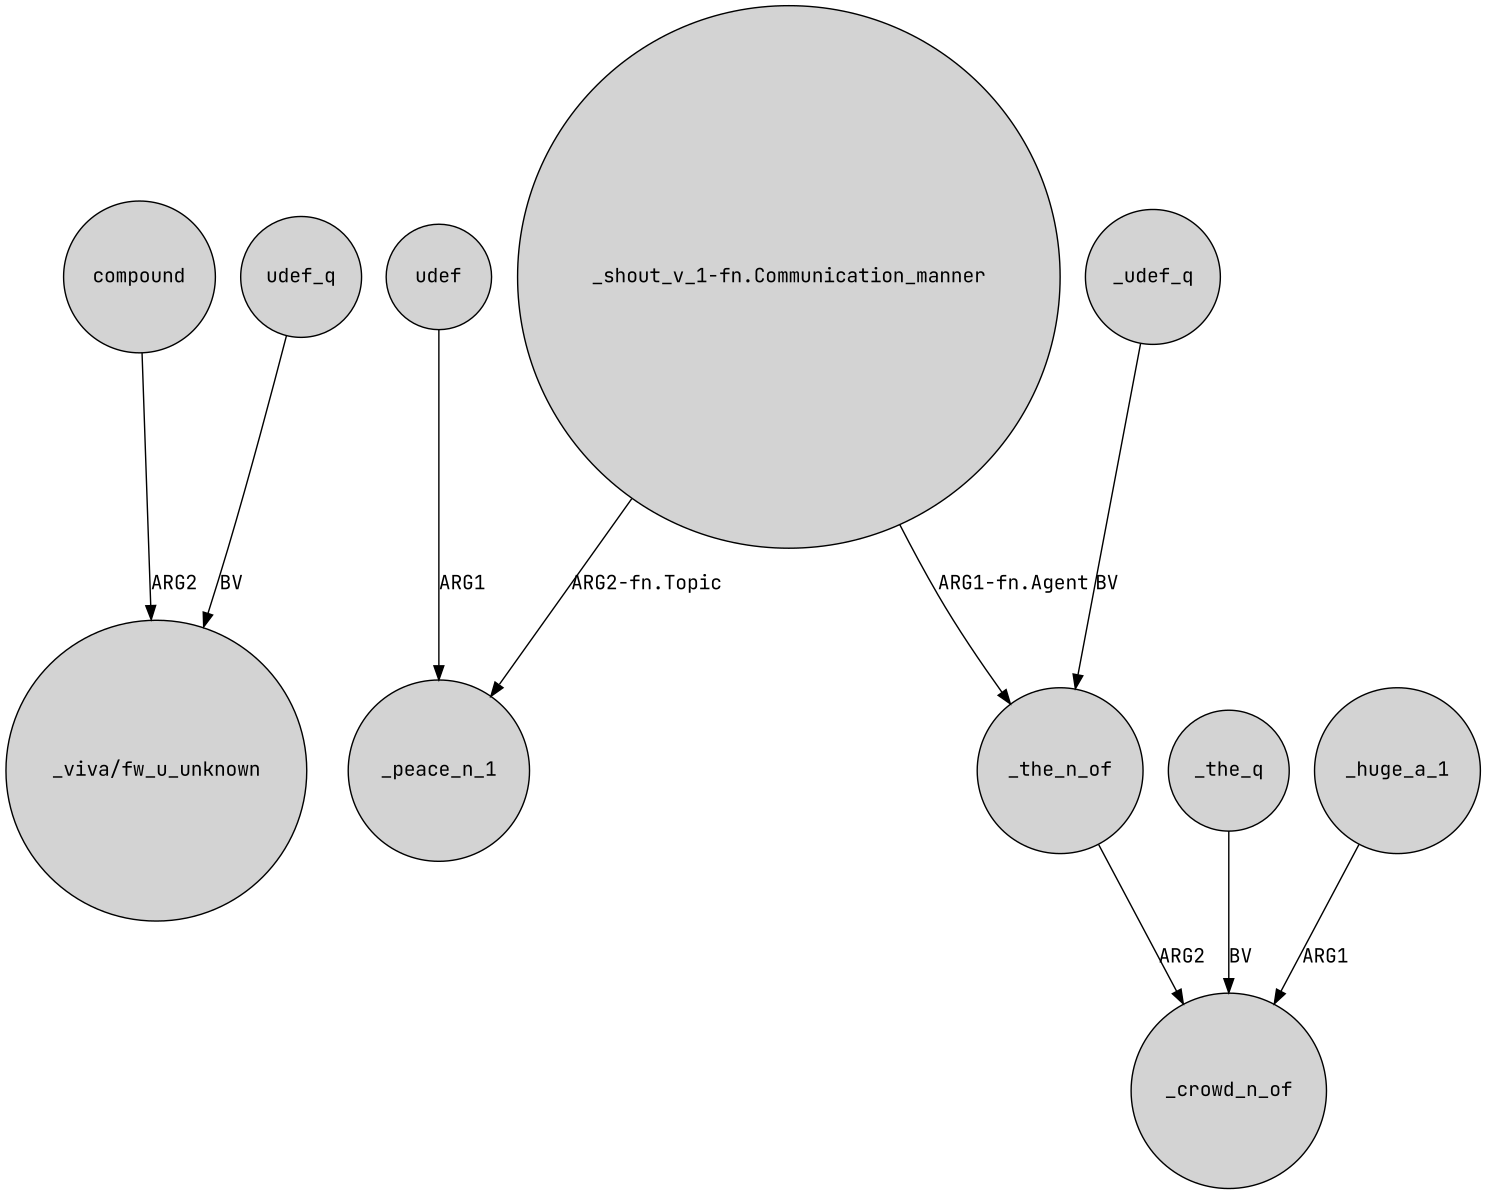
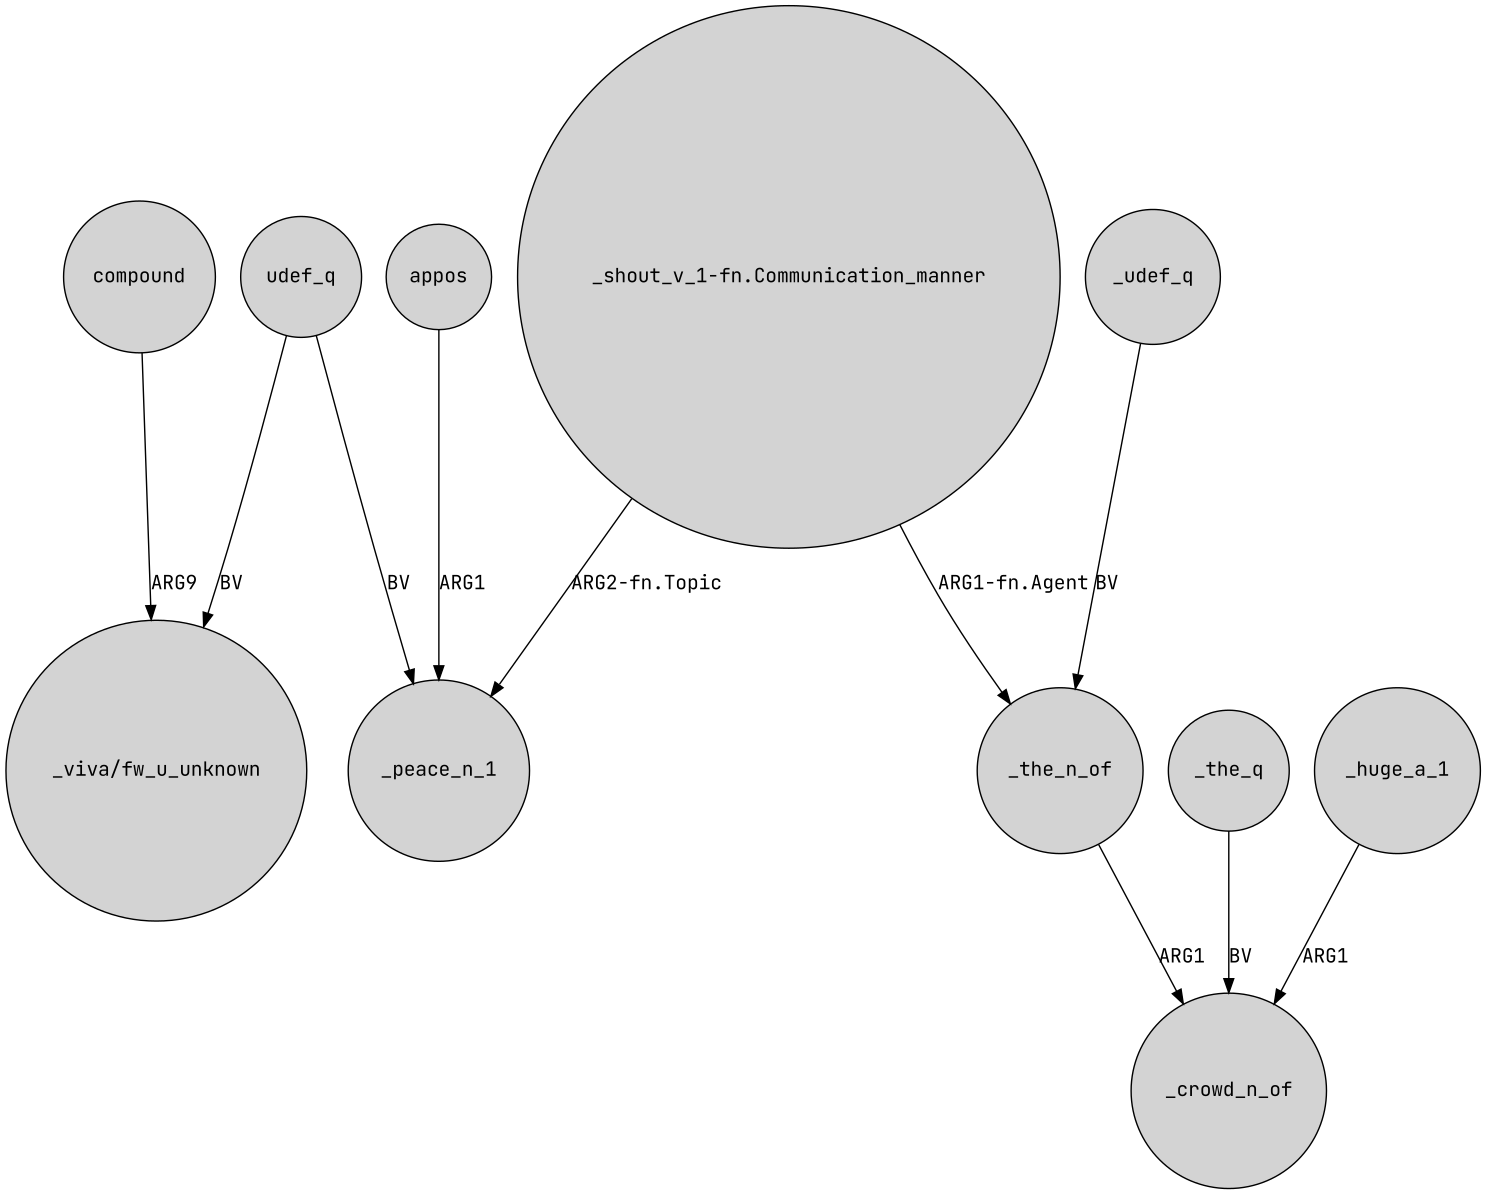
(439, 277) -> (439, 277)
none -> (362, 503)
(175, 584) -> (175, 584)
(1182, 957) -> (1182, 957)
